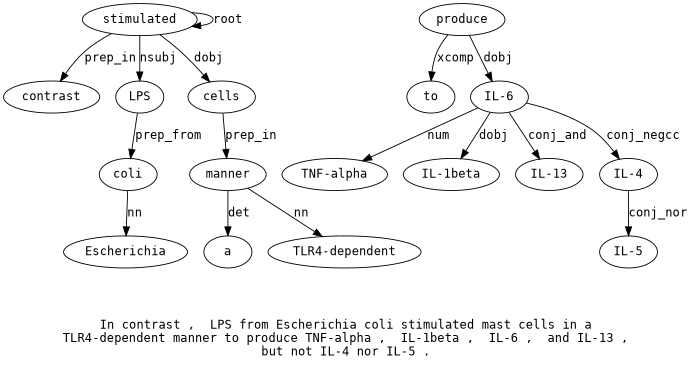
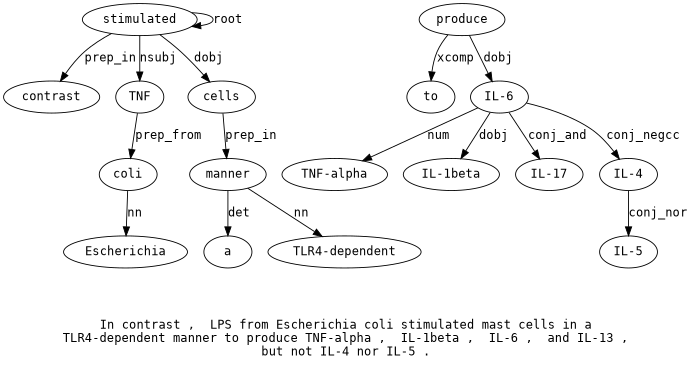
(140, 97) -> (140, 97)
(549, 174) -> (549, 174)
